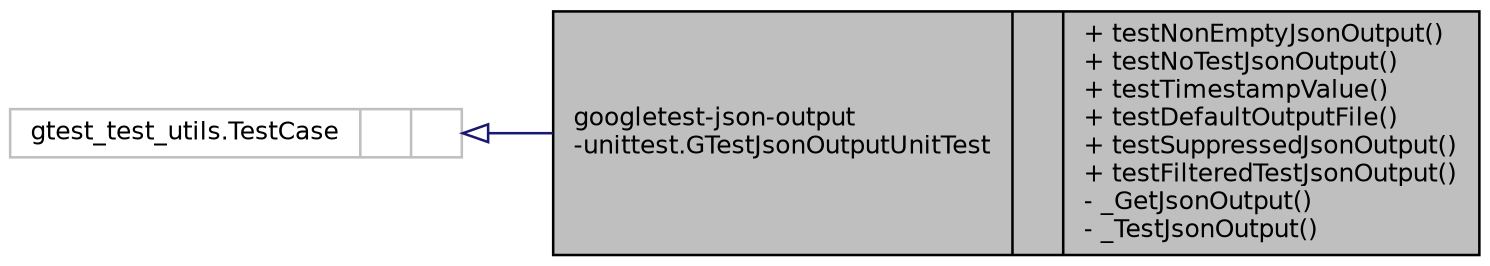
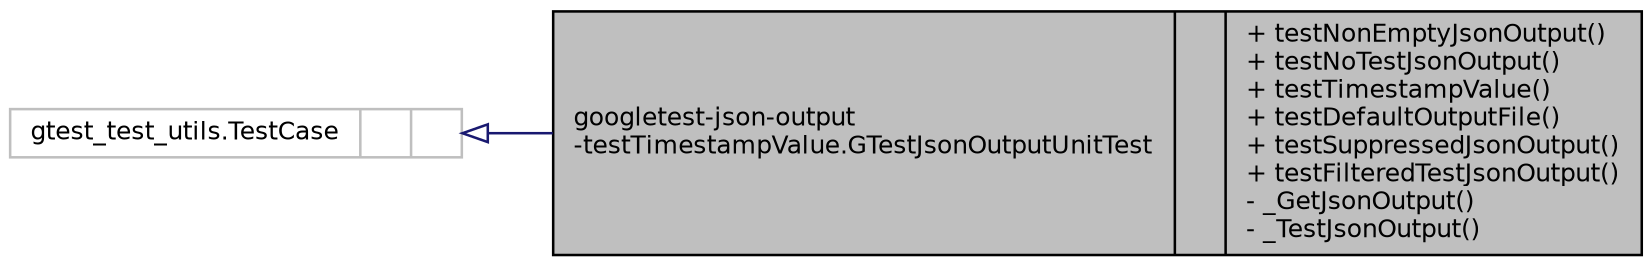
(783, 146) -> (864, 146)
